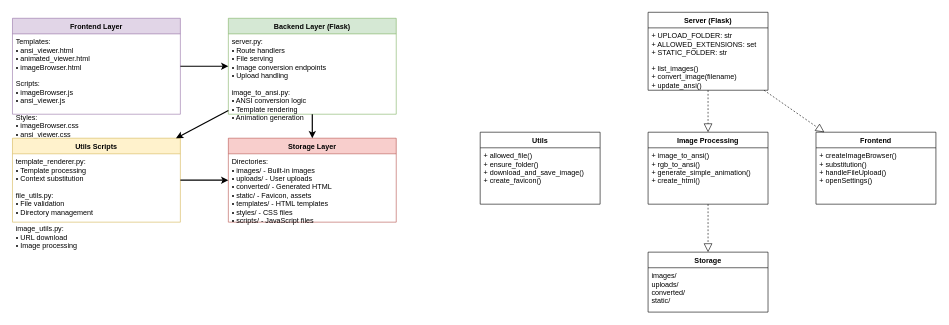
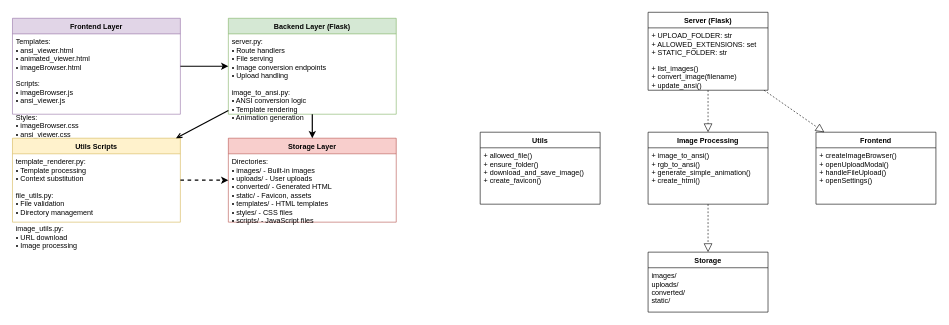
(182, 135) -> (181, 136)
(863, 156) -> (863, 156)
(202, 180) -> (202, 180)
